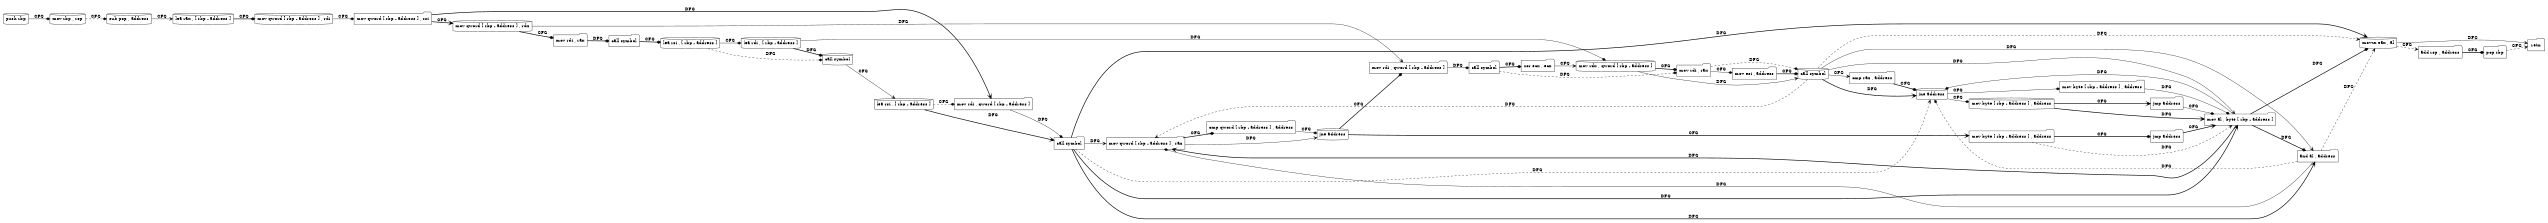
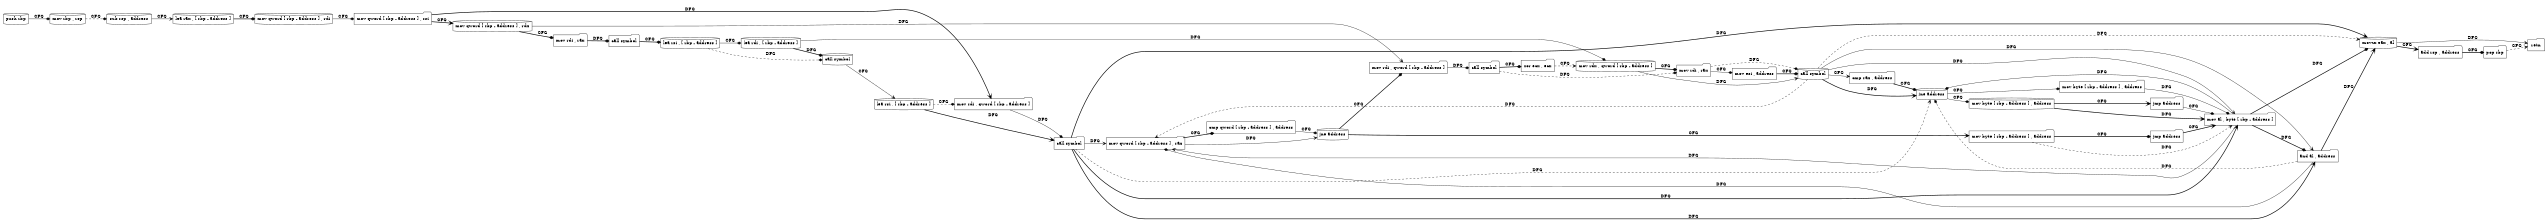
(129, 19) -> (129, 19)
(2406, 48) -> (2406, 48)
(1564, 66) -> (1564, 66)
(2347, 101) -> (2347, 101)
(1716, 158) -> (1716, 158)
